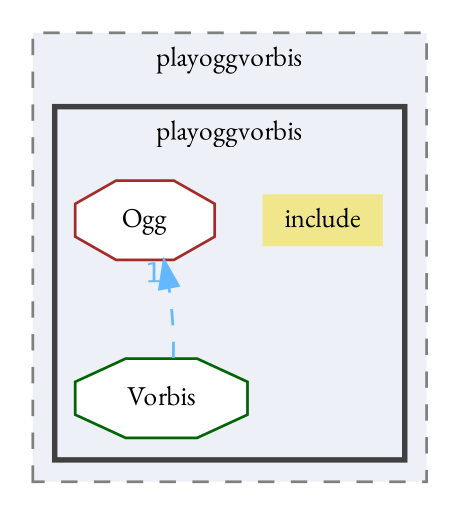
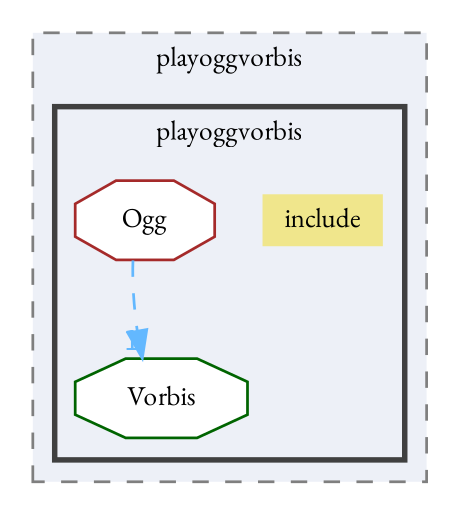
(173, 323) -> (134, 296)
